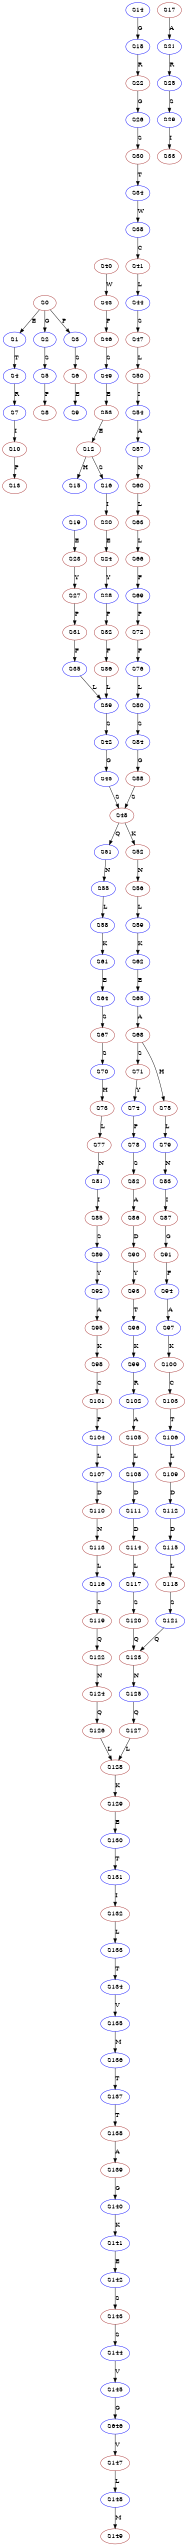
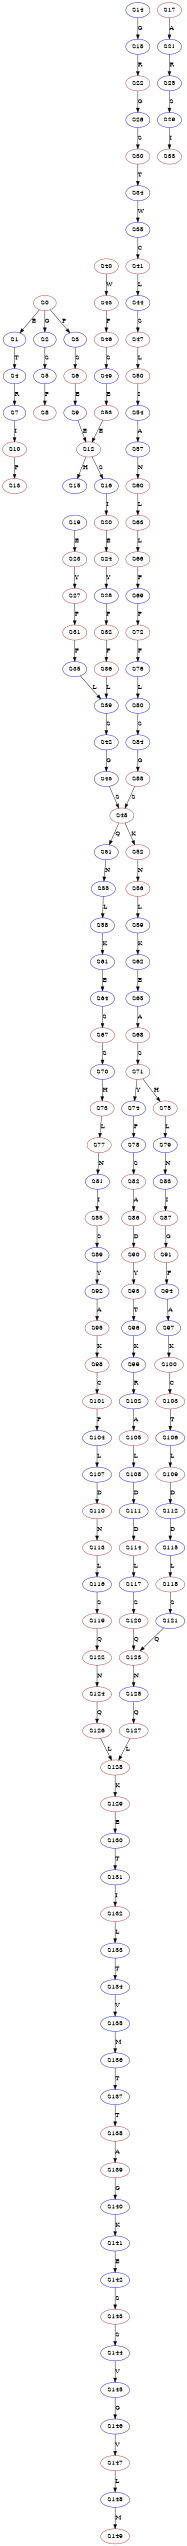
none -> (81, 429)
(155, 1068) -> (150, 1089)
(115, 2427) -> (115, 2427)
